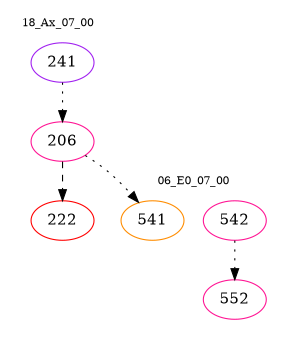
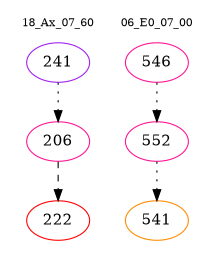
(58, 24) -> (58, 24)
(119, 182) -> (157, 176)
(235, 221) -> (157, 63)
